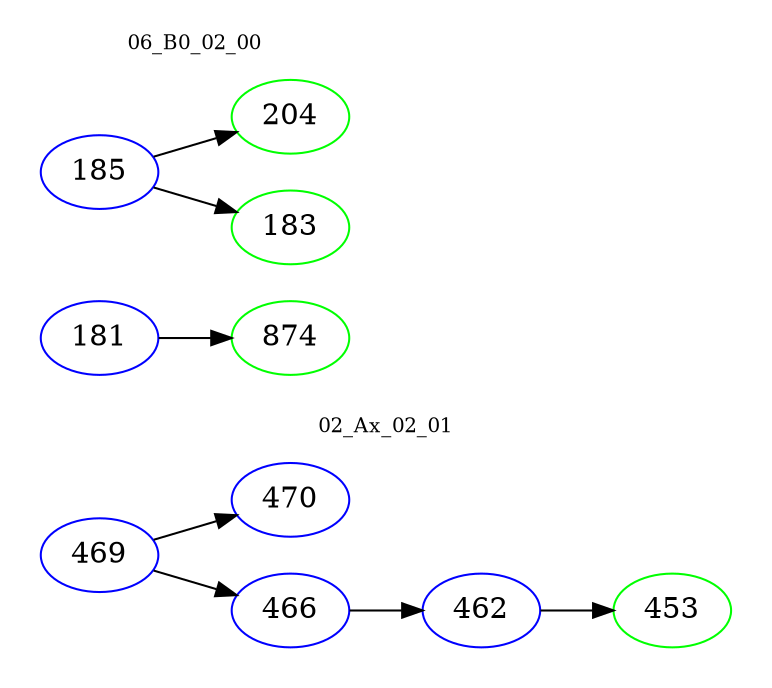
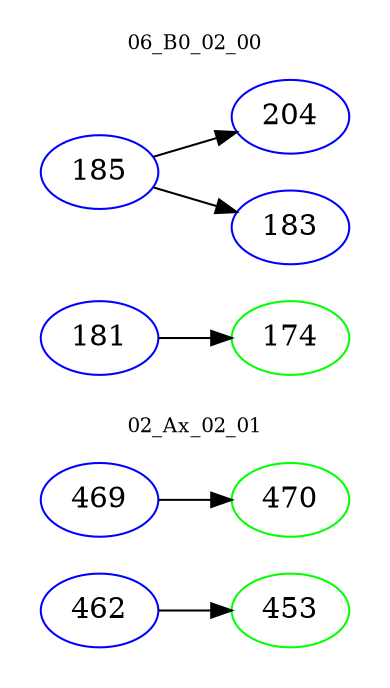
(290, 117) -> (290, 117)
(290, 227) -> (290, 227)
(290, 338) -> (290, 338)
(290, 500) -> (290, 500)
(290, 610) -> none
